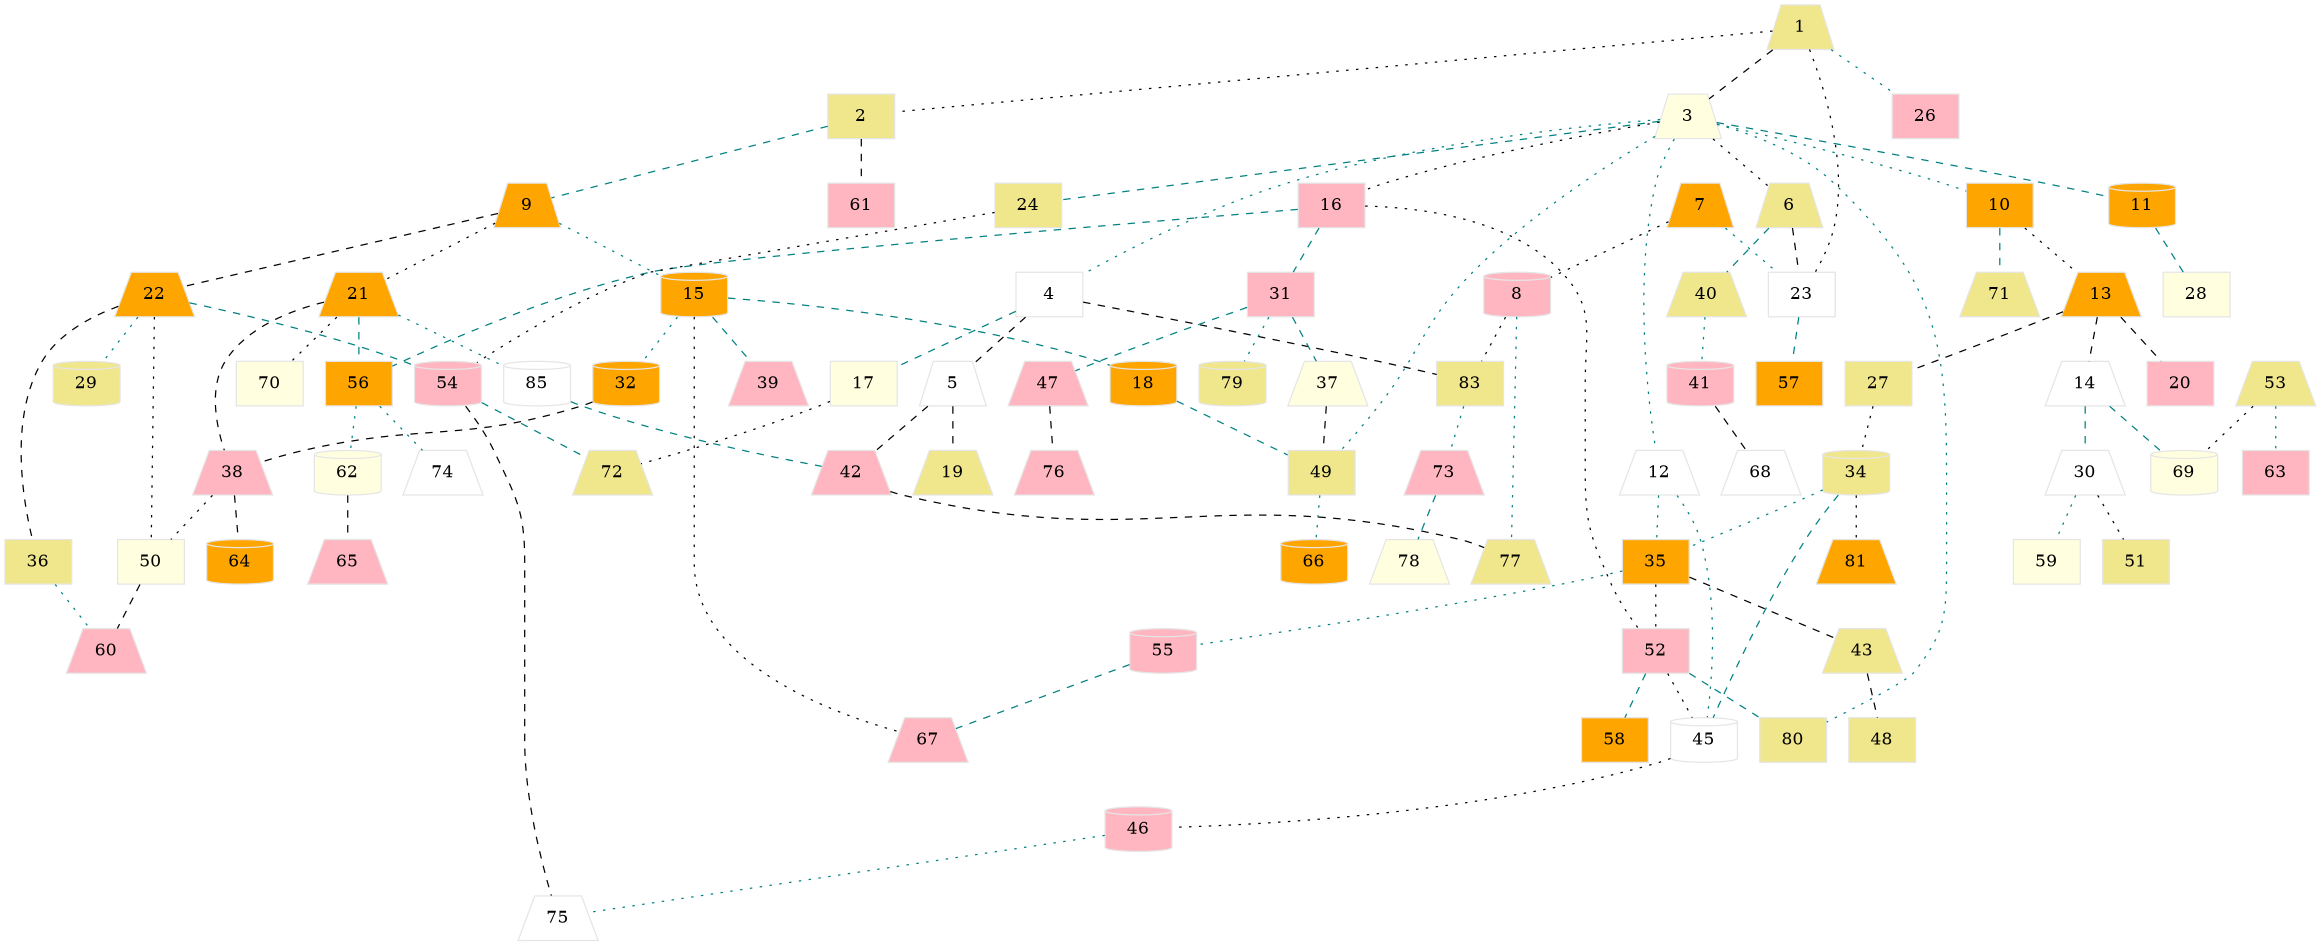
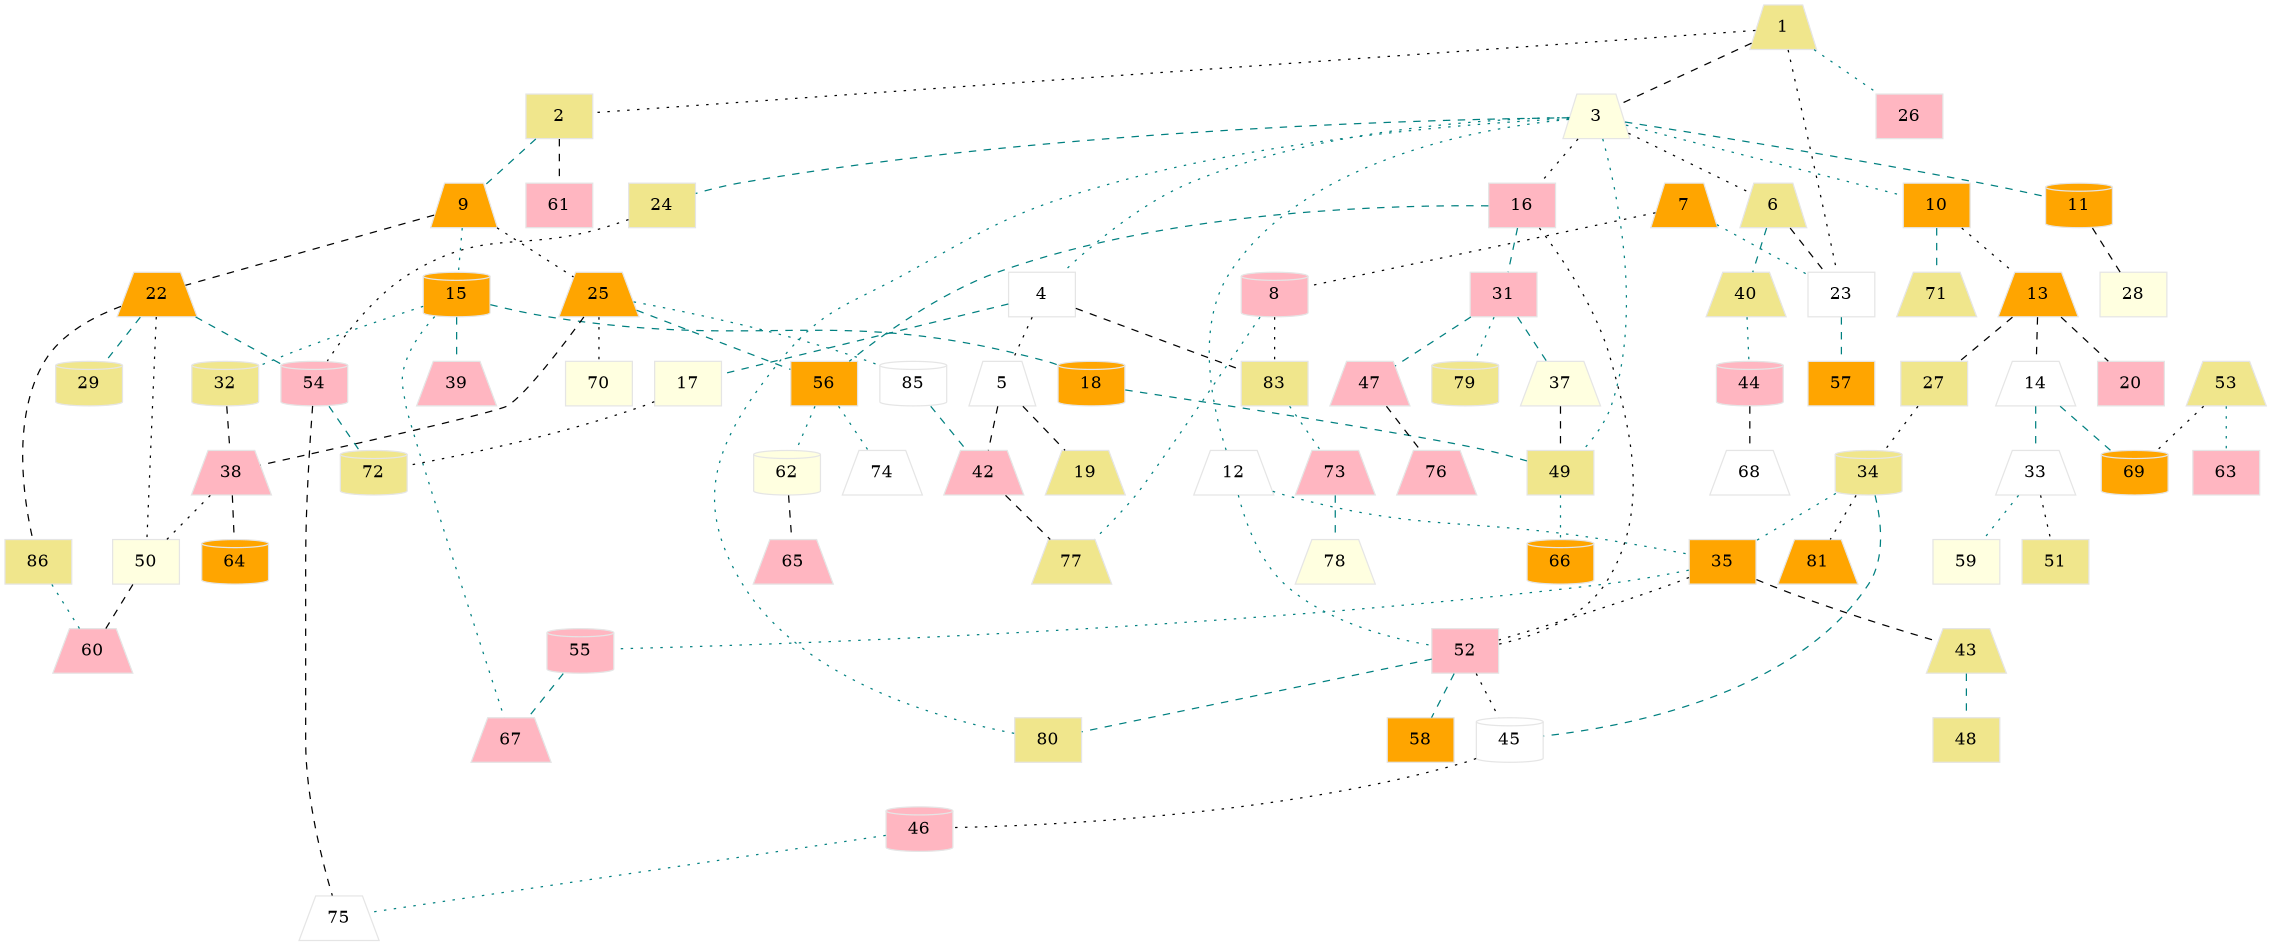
(2169, 250) -> (2106, 250)
(359, 295) -> (599, 295)
(121, 339) -> (123, 339)
(996, 344) -> (1022, 339)
(626, 384) -> (225, 384)
(1700, 384) -> (1750, 384)
(613, 473) -> (374, 473)
(2085, 473) -> (2036, 473)
(2184, 473) -> (2135, 473)
(38, 562) -> (38, 562)
(697, 581) -> (439, 515)
(1711, 603) -> (1308, 602)
(1871, 690) -> (1966, 696)
